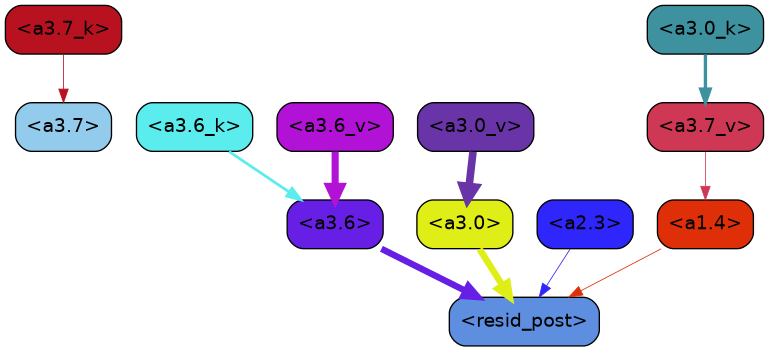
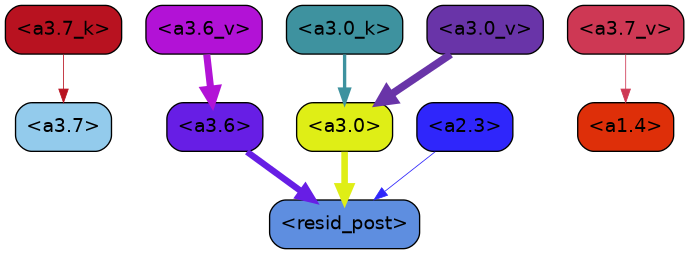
(705, 72) -> (345, 72)
(195, 127) -> none
(621, 270) -> none
